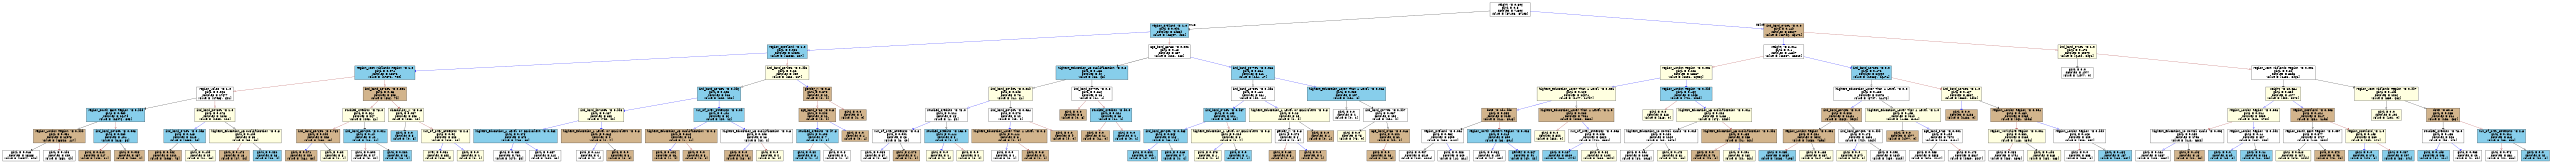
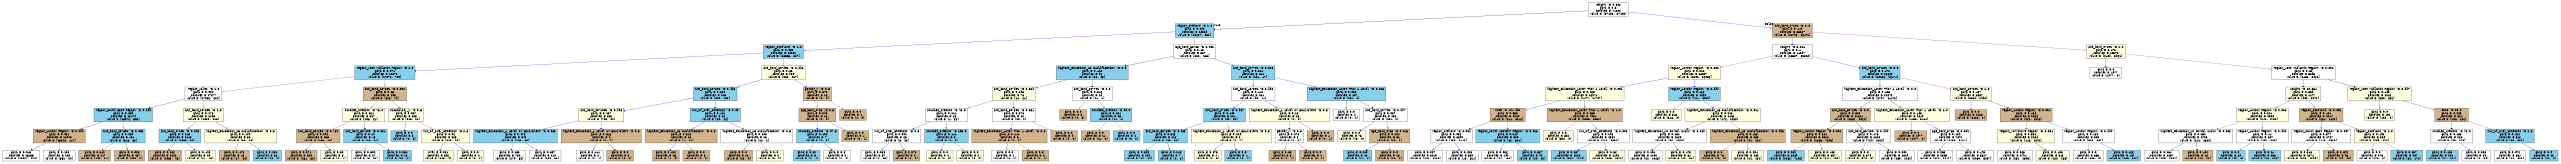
none -> (1358, 156)
(1524, 156) -> (1532, 156)
(2364, 156) -> (2372, 156)
